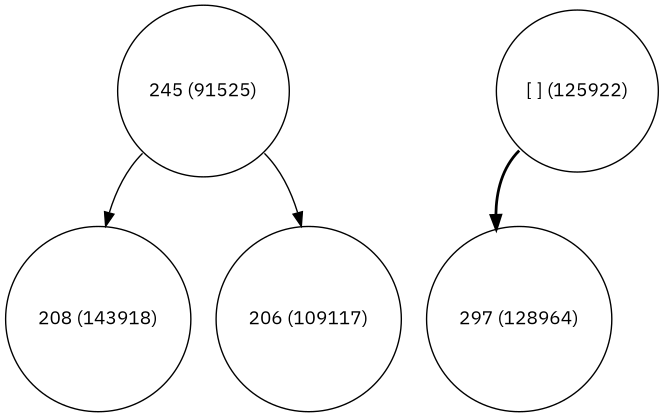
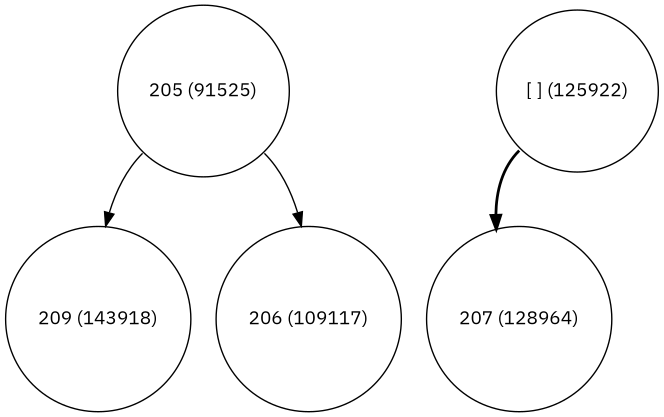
(203, 91) -> (203, 91)
(98, 319) -> (98, 319)
(519, 319) -> (519, 319)
